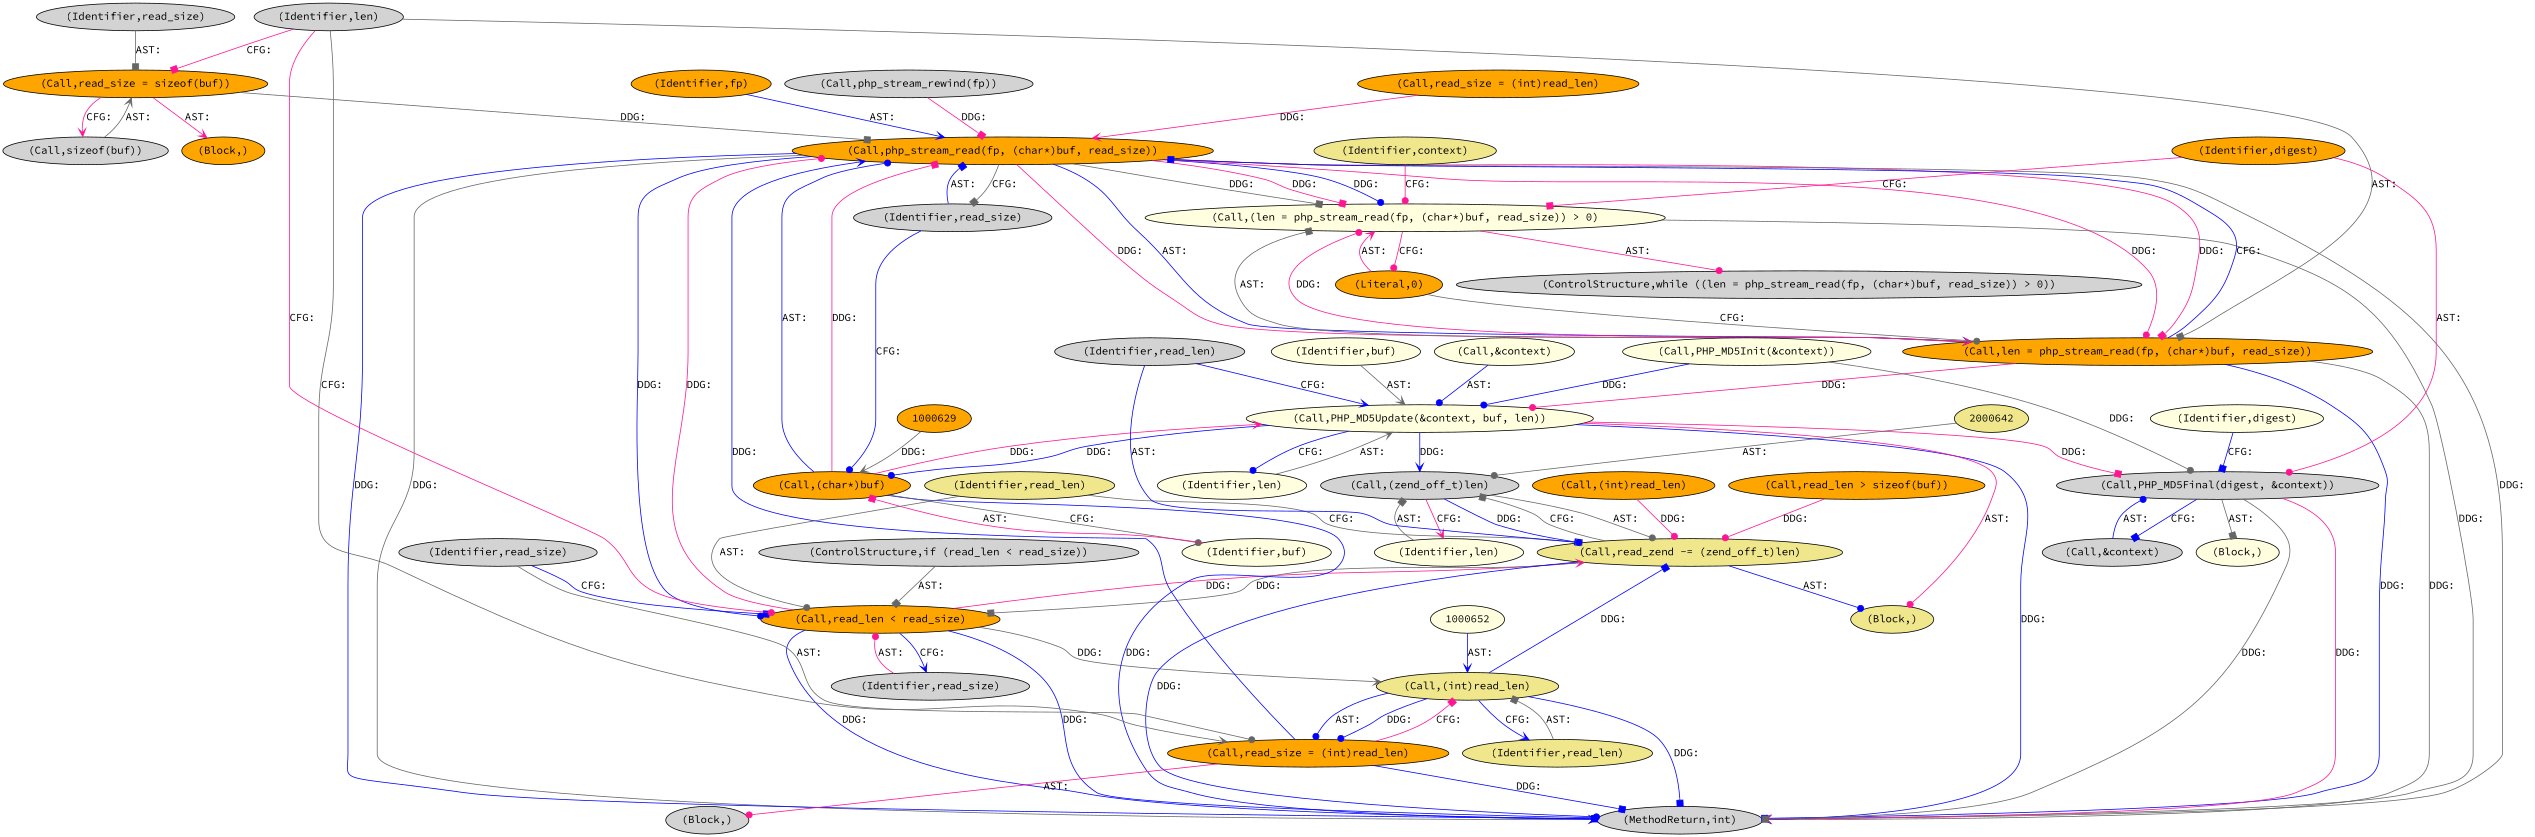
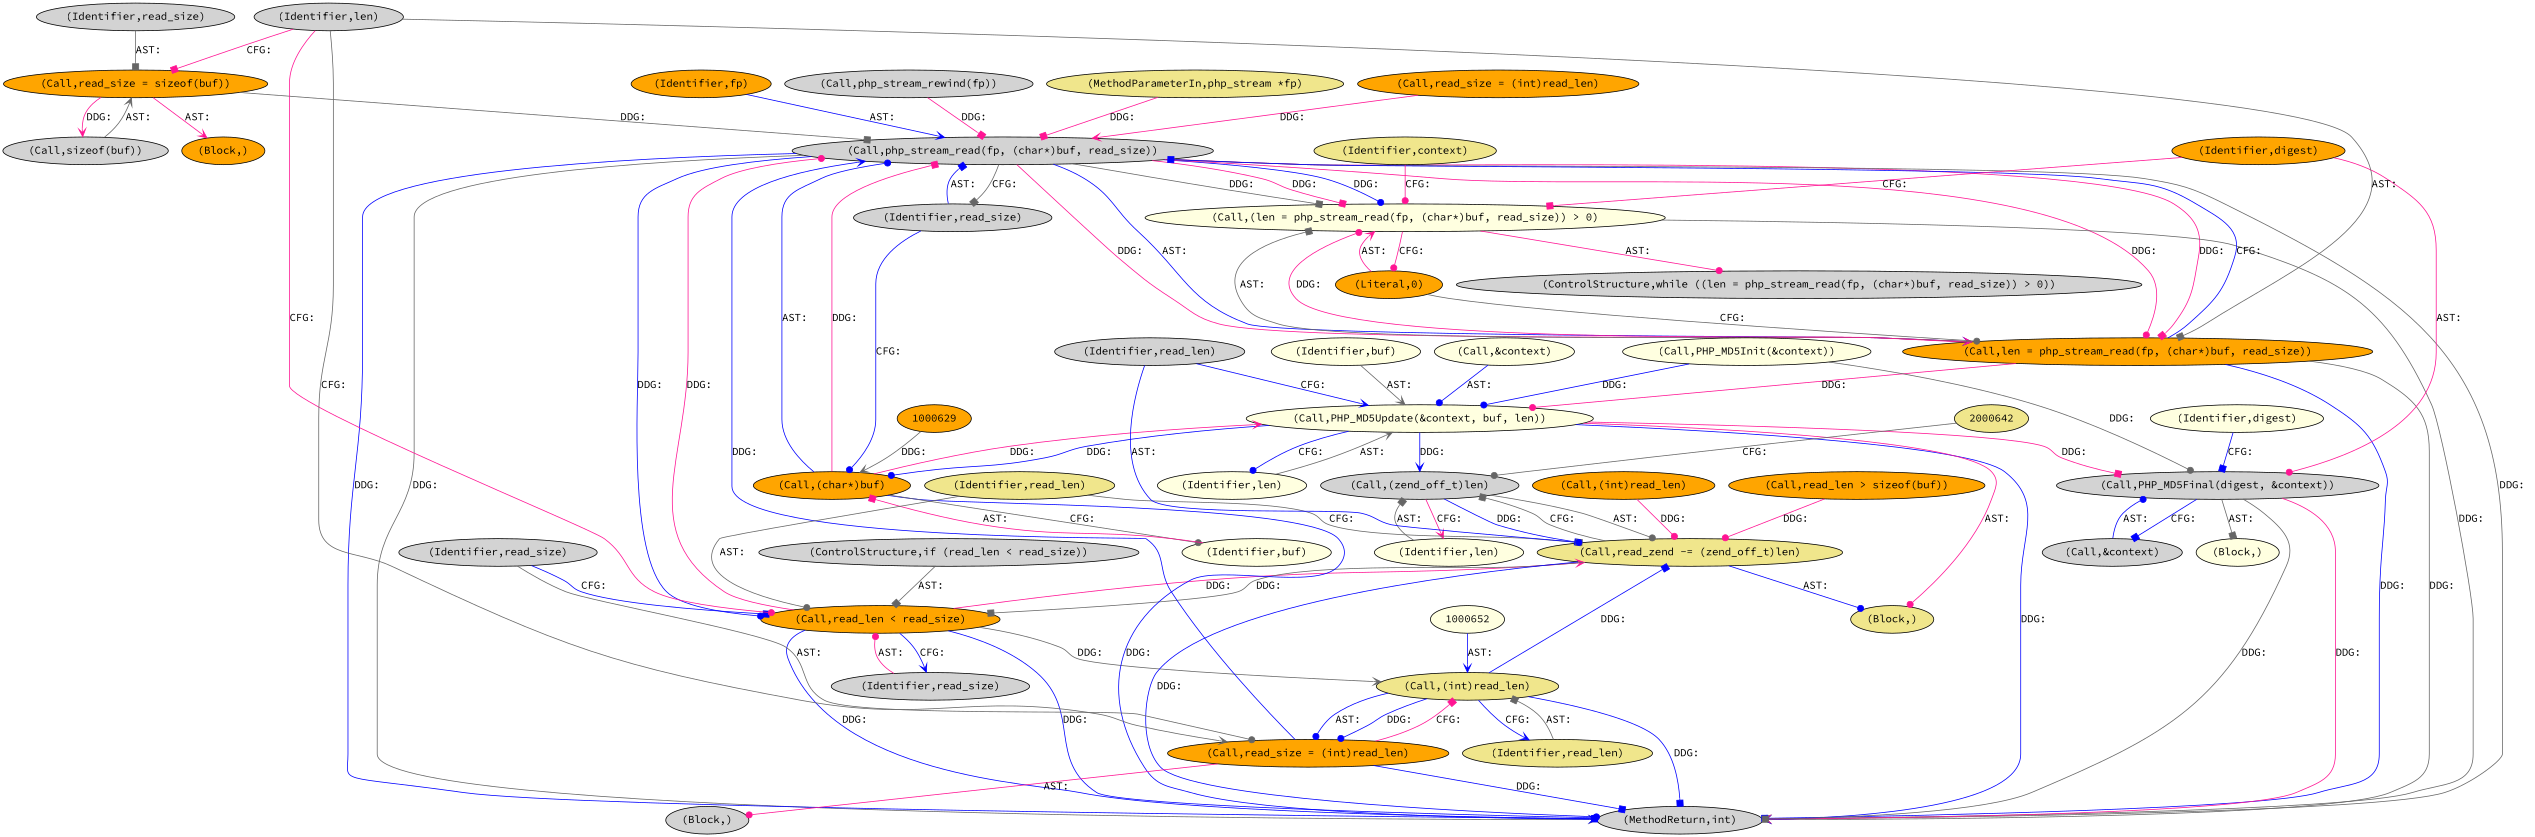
none -> (1195, 84)
(103, 117) -> (103, 117)
(1003, 151) -> (1003, 151)
(1758, 452) -> (1758, 452)
